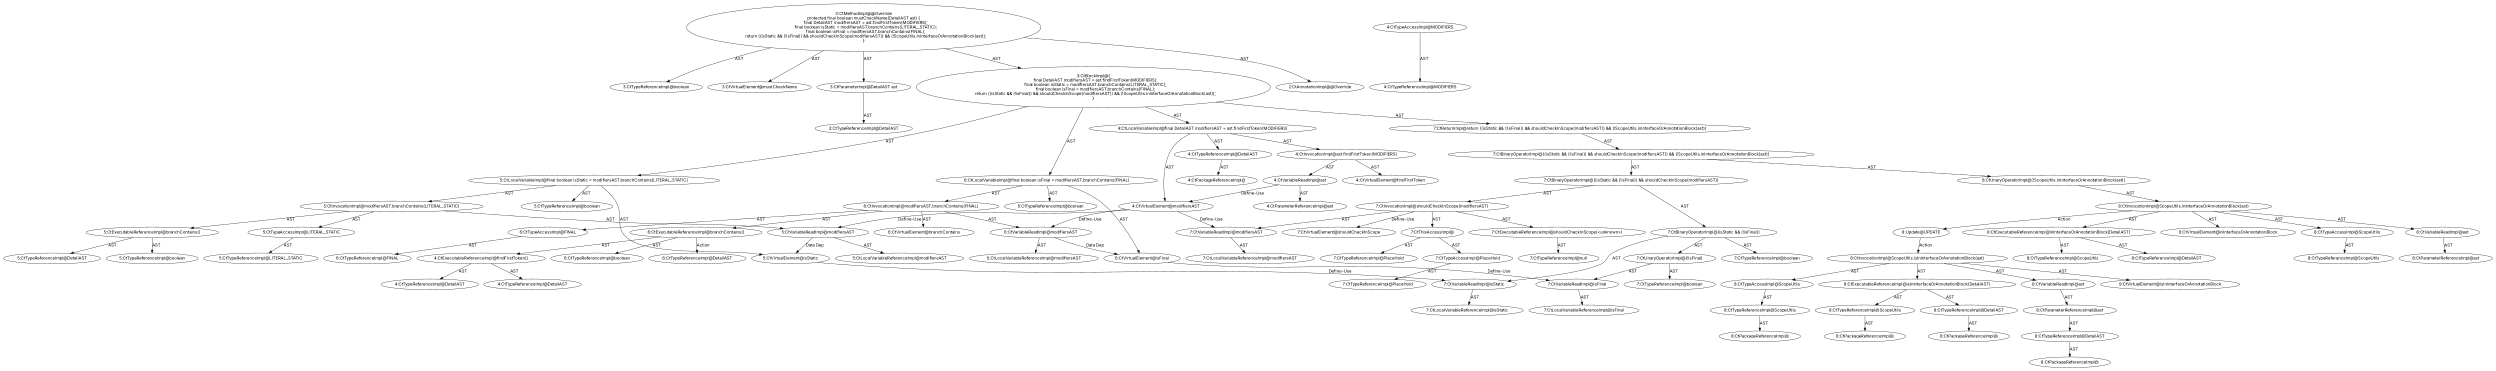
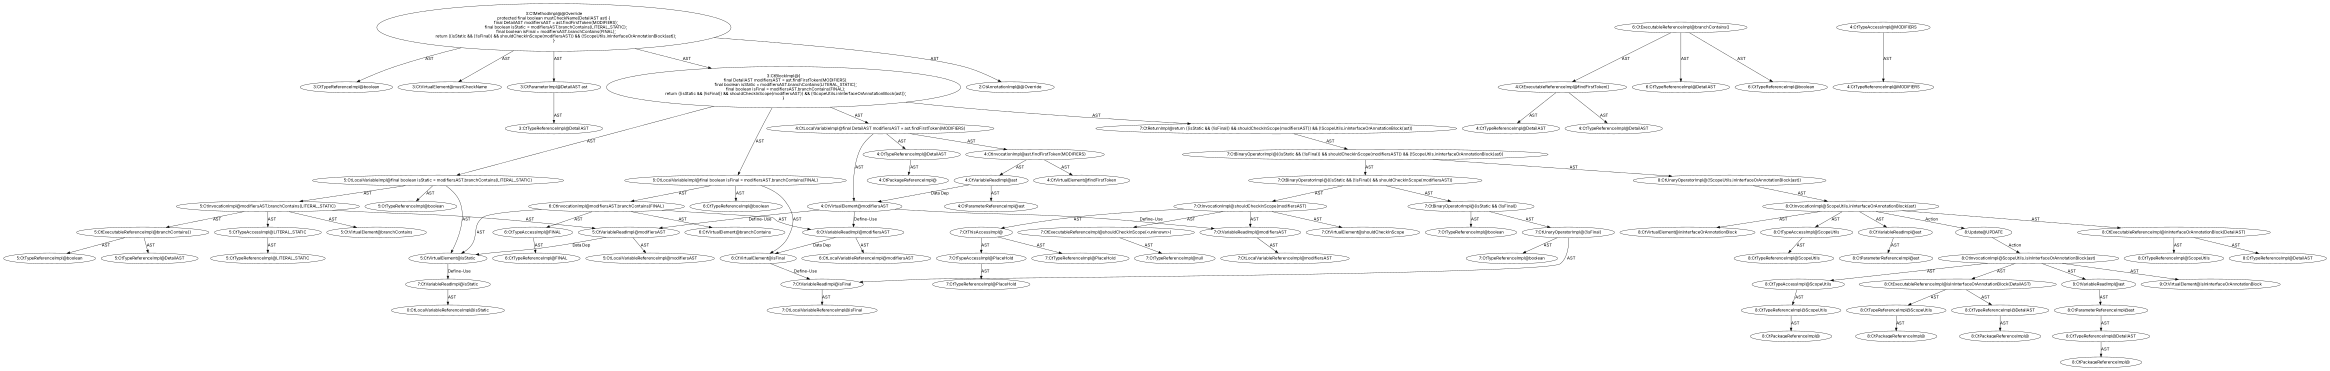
(1253, 193) -> (940, 193)
(809, 219) -> (492, 215)
(1403, 219) -> (1318, 219)
none -> (377, 232)
(703, 245) -> (1685, 59)
(1593, 267) -> none
(1467, 310) -> (448, 310)
